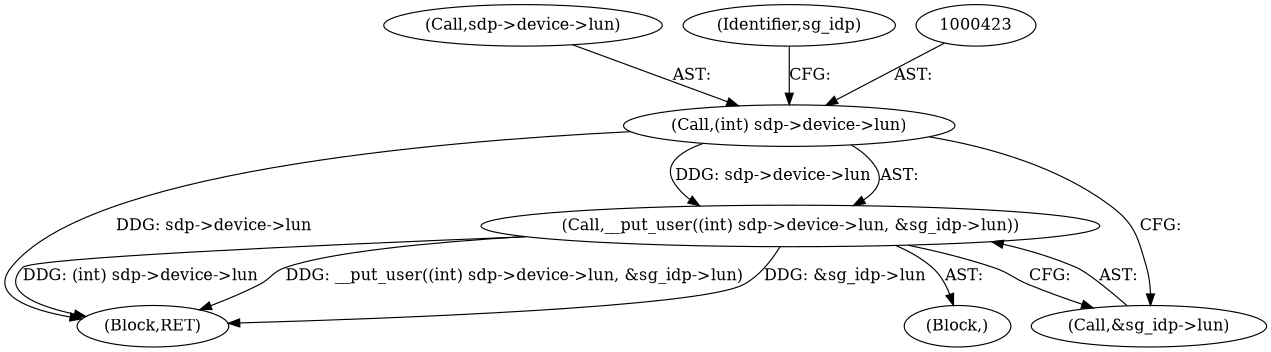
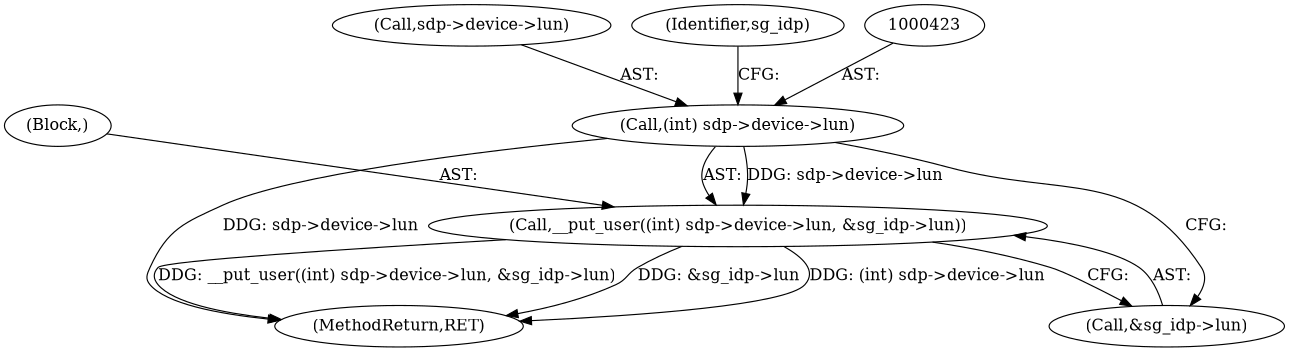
(928, 264) -> (330, 166)
(153, 326) -> (399, 326)
